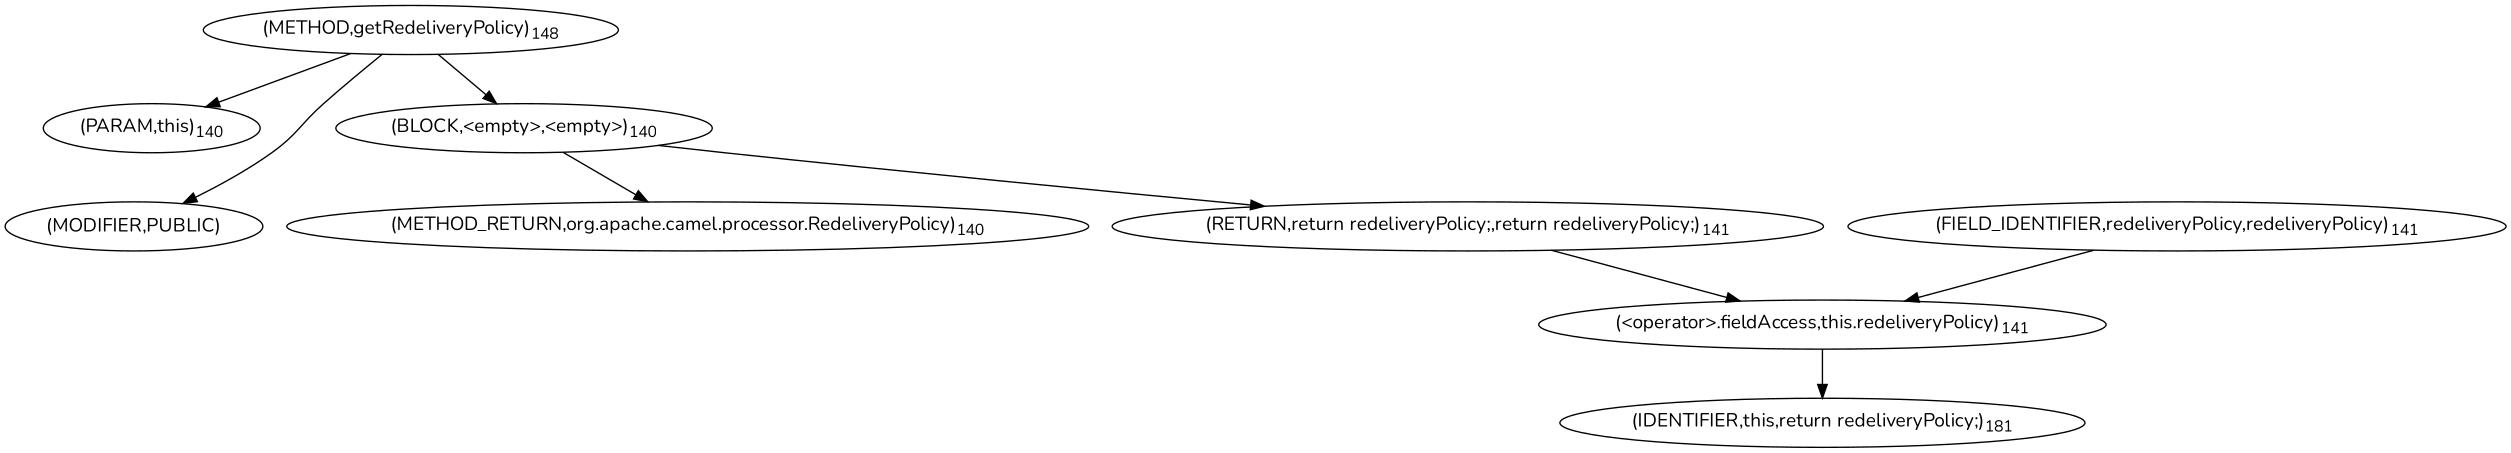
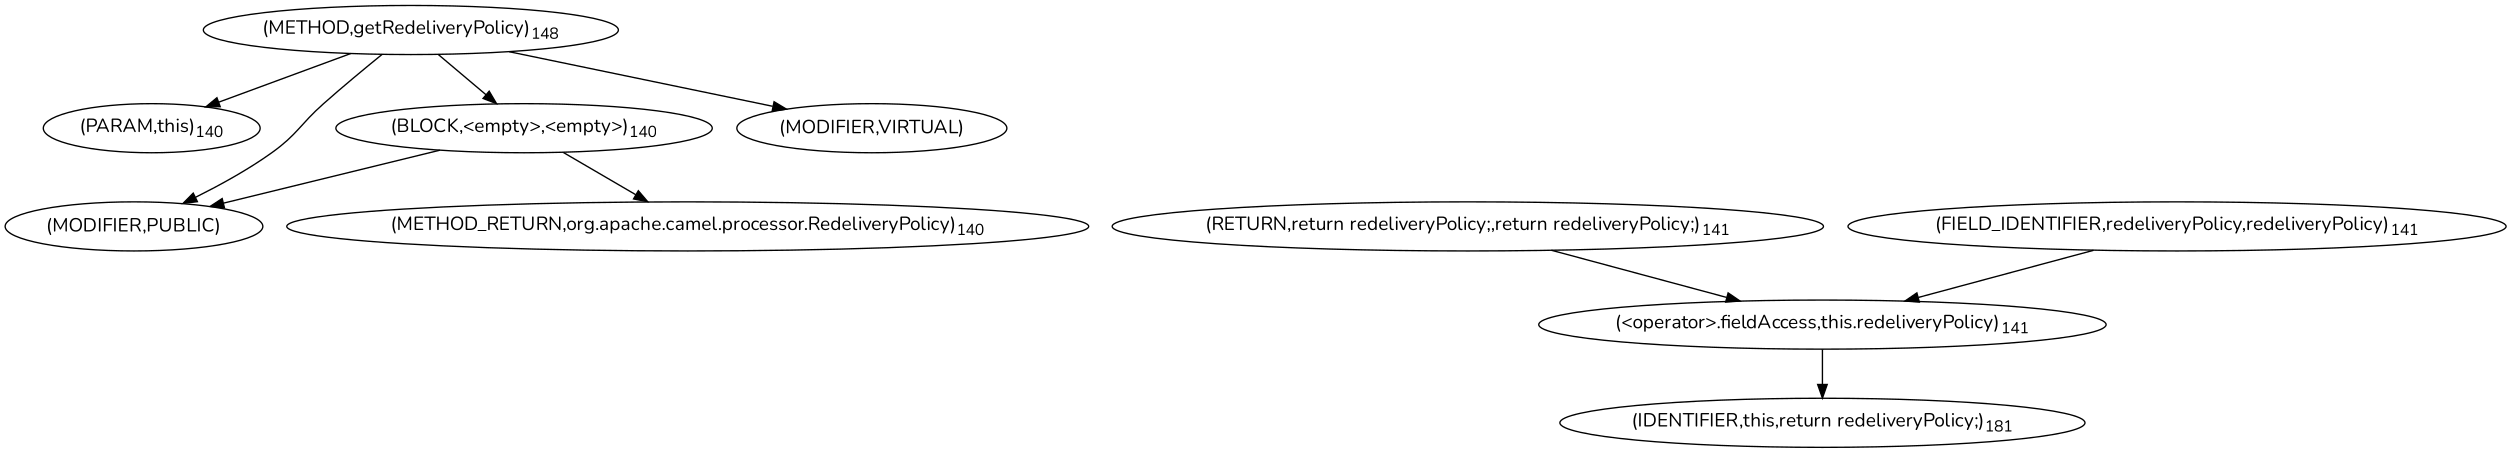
none -> (872, 128)
(954, 176) -> (332, 177)
